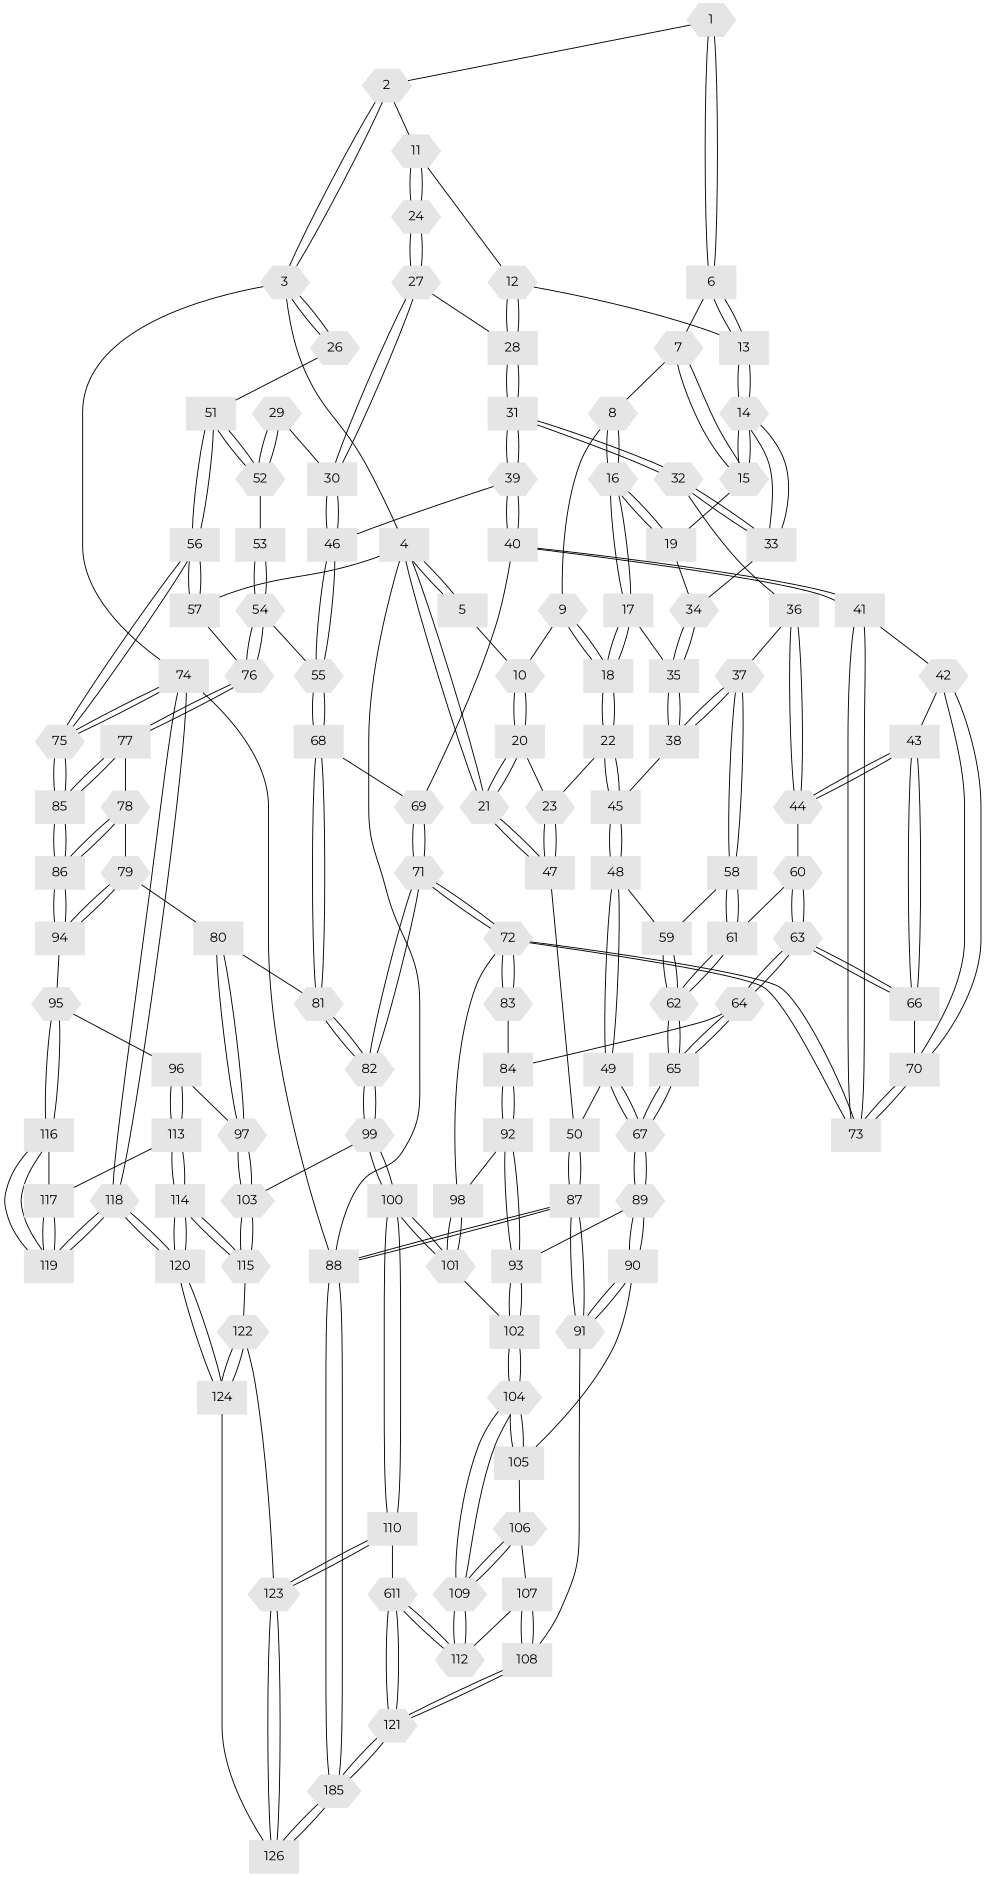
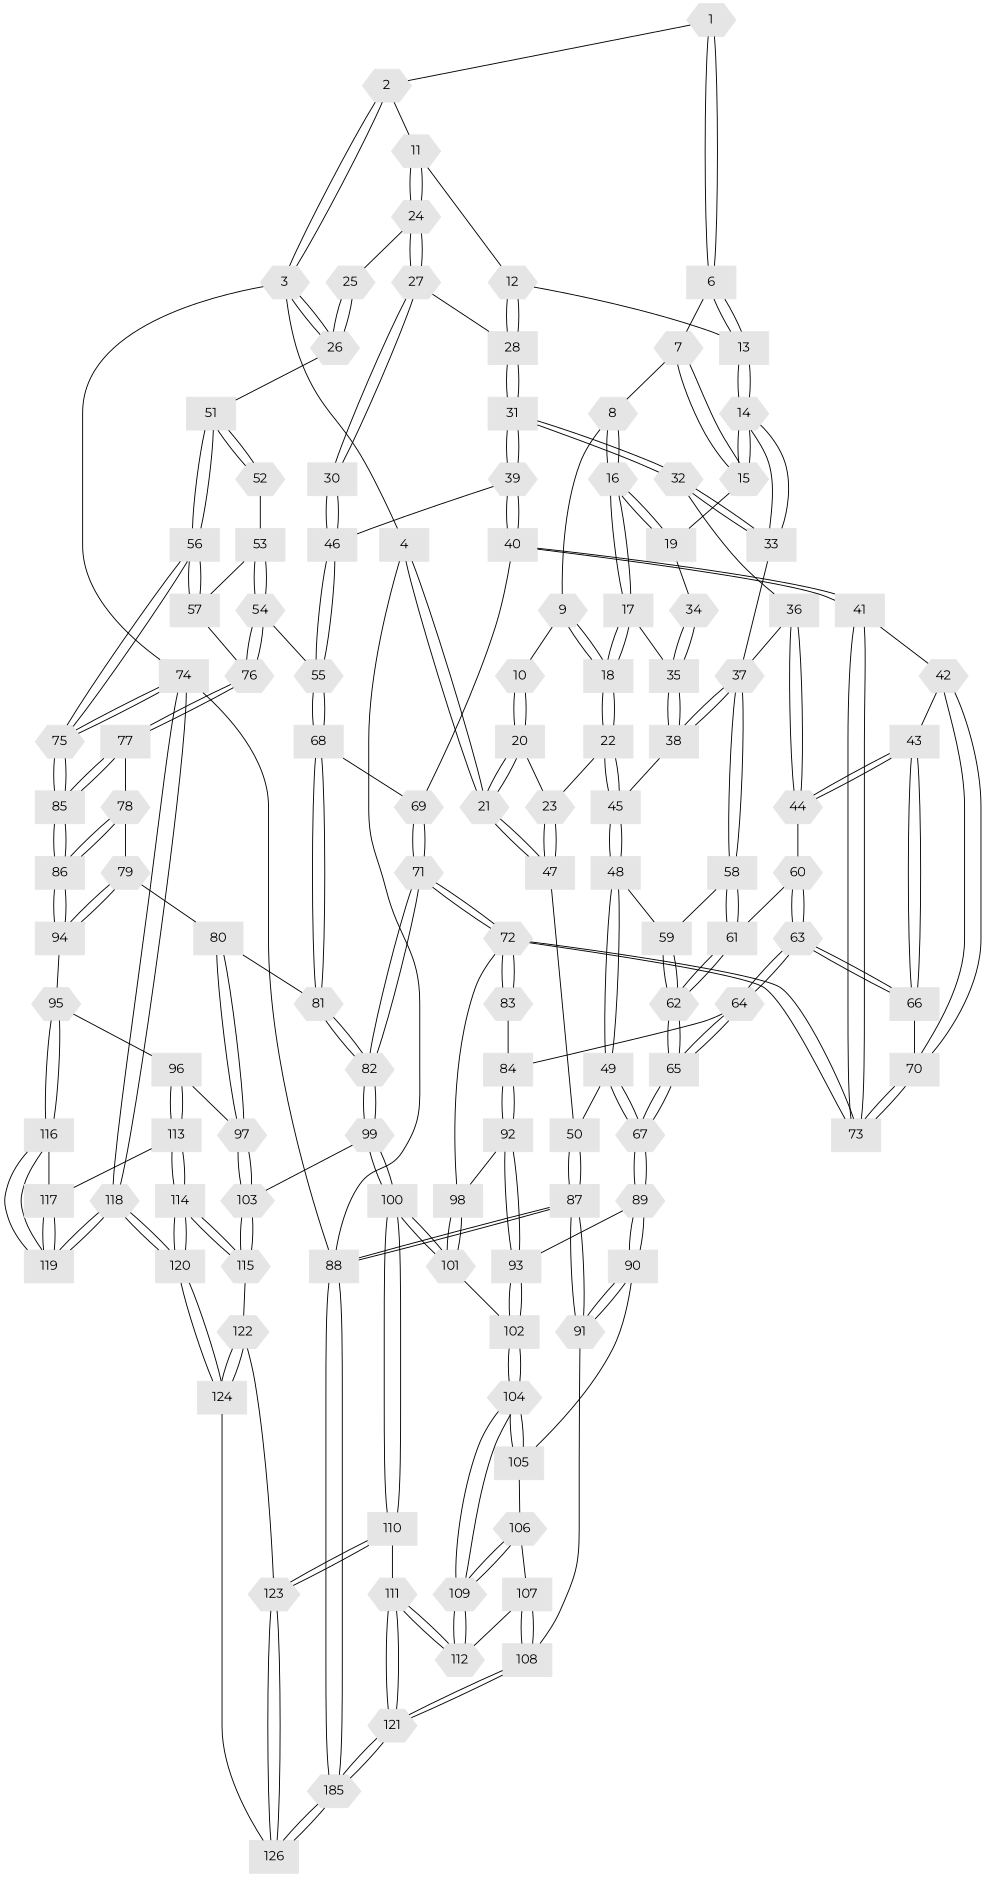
none -> (351, 282)
(277, 414) -> none
(299, 576) -> (227, 578)
(728, 581) -> (756, 610)
(463, 610) -> none
(392, 1594) -> (392, 1594)
